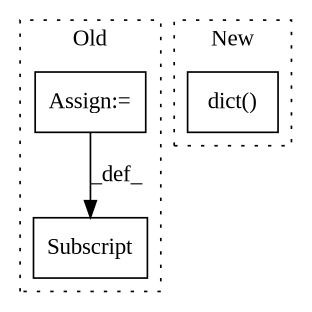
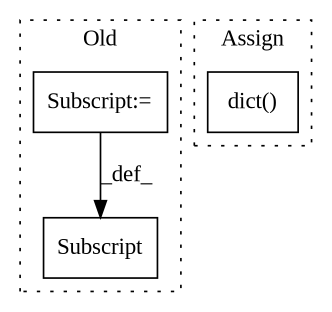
(233, 39) -> (253, 39)
(90, 102) -> (100, 102)
